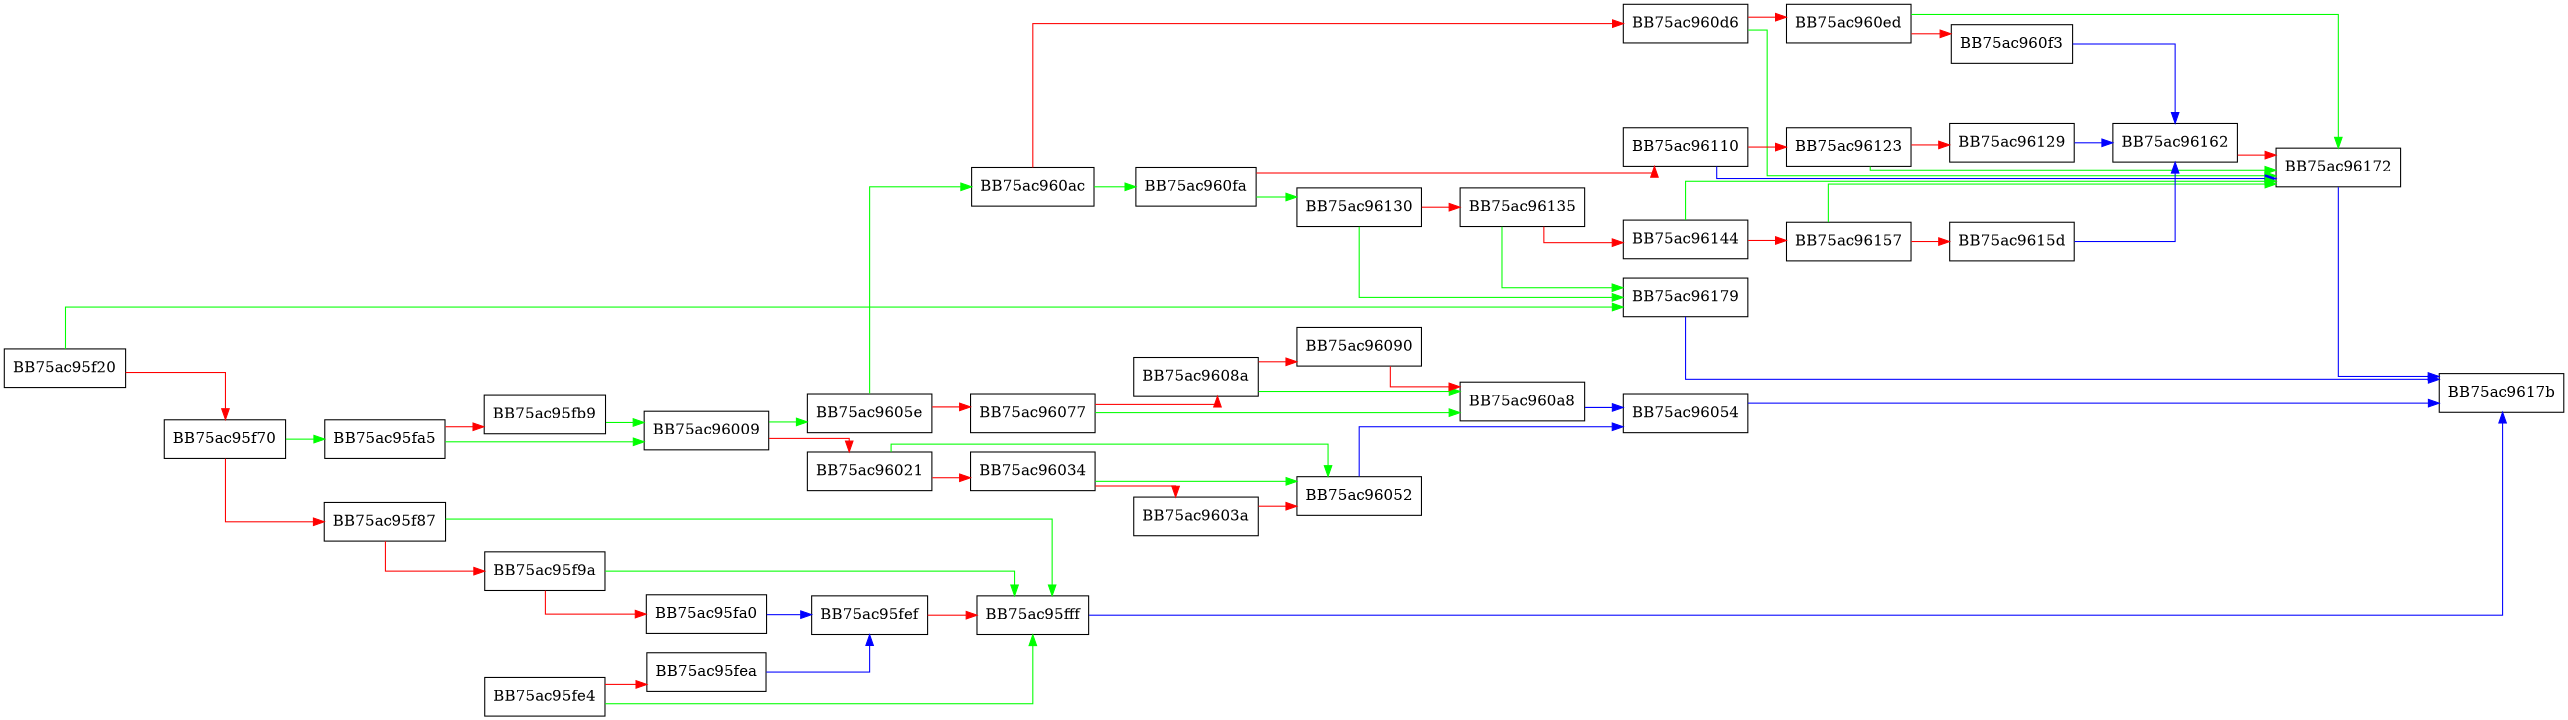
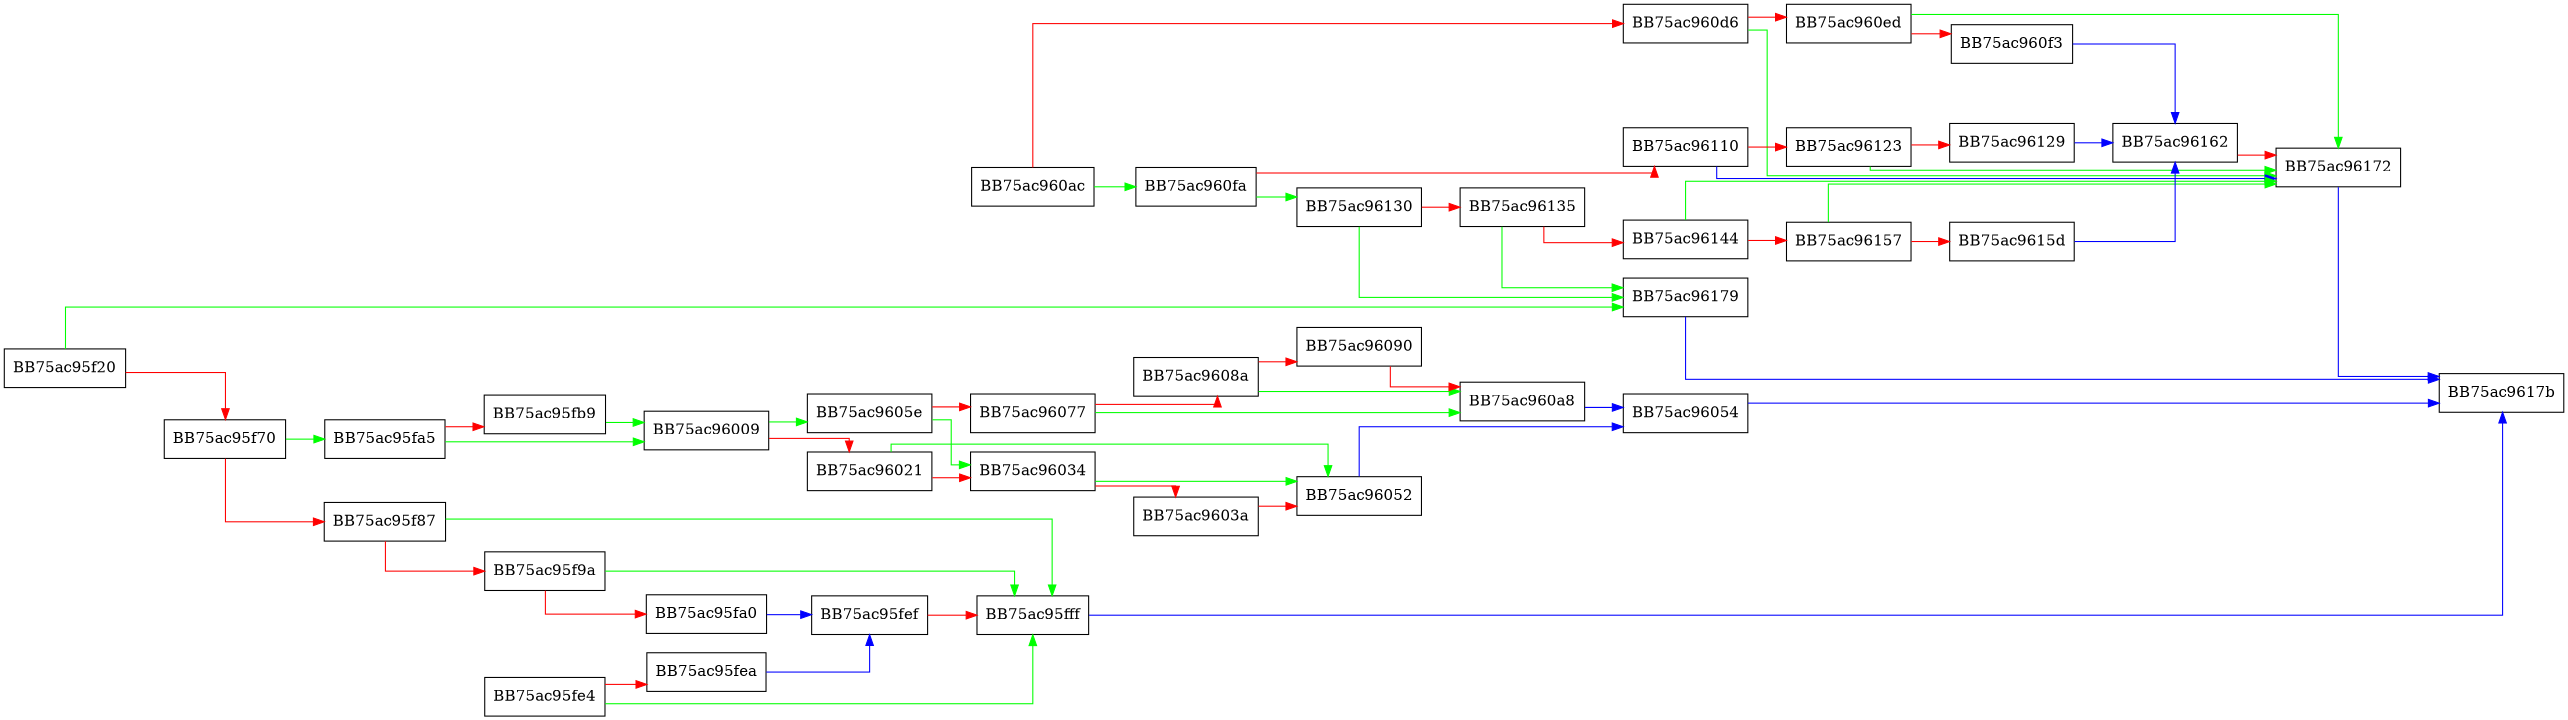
(870, 245) -> (951, 437)
